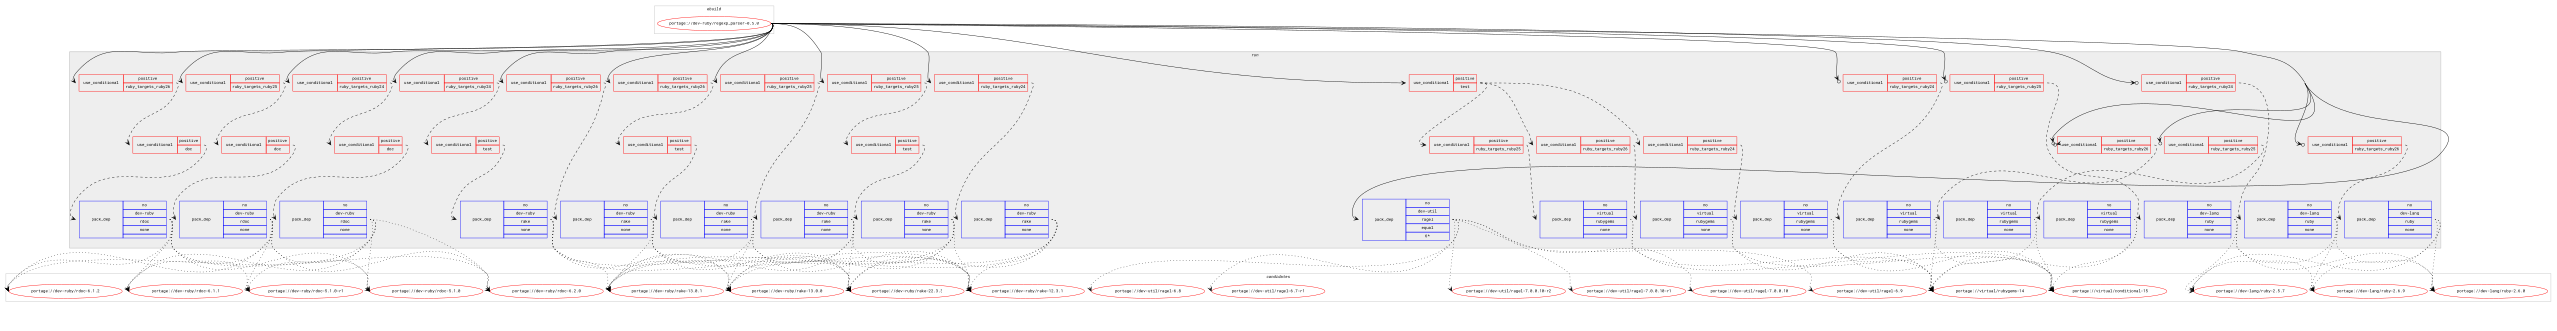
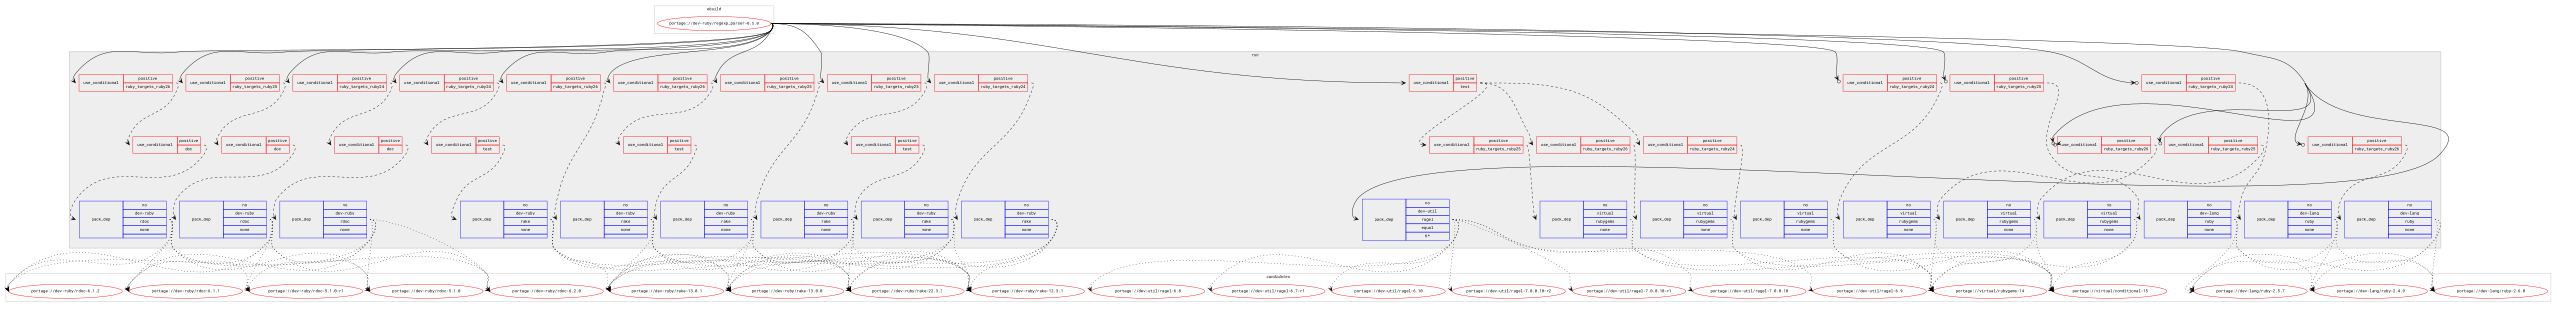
none -> (1389, 291)
(2371, 291) -> (2371, 291)
